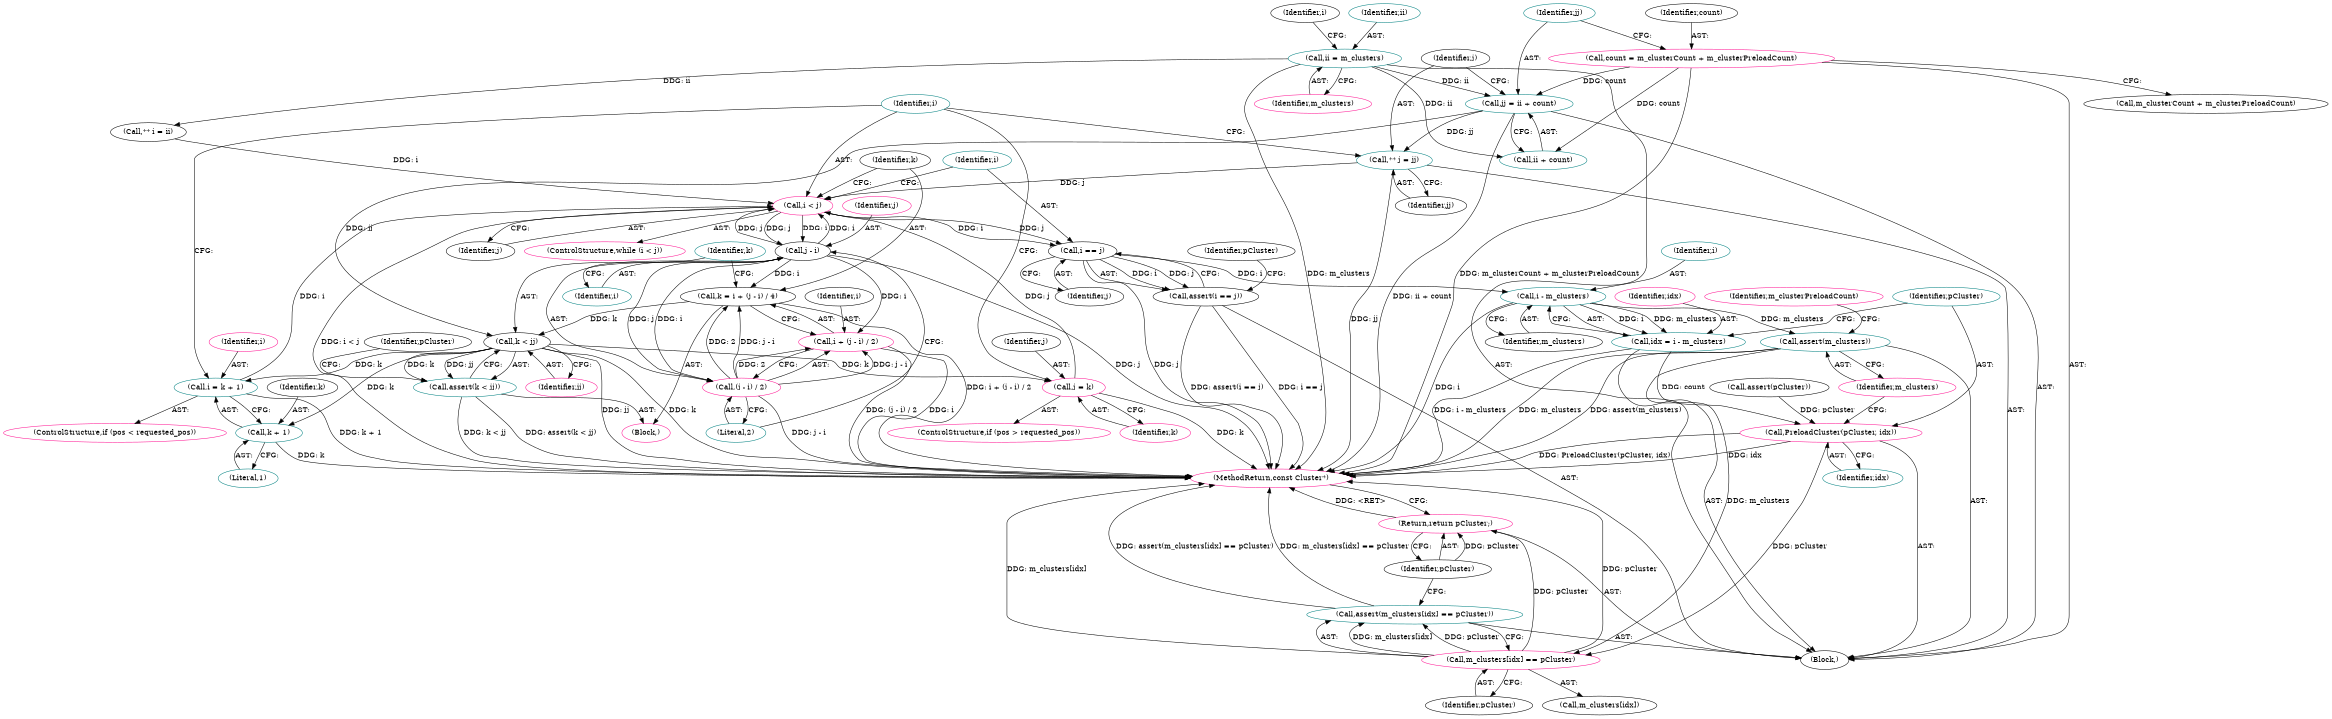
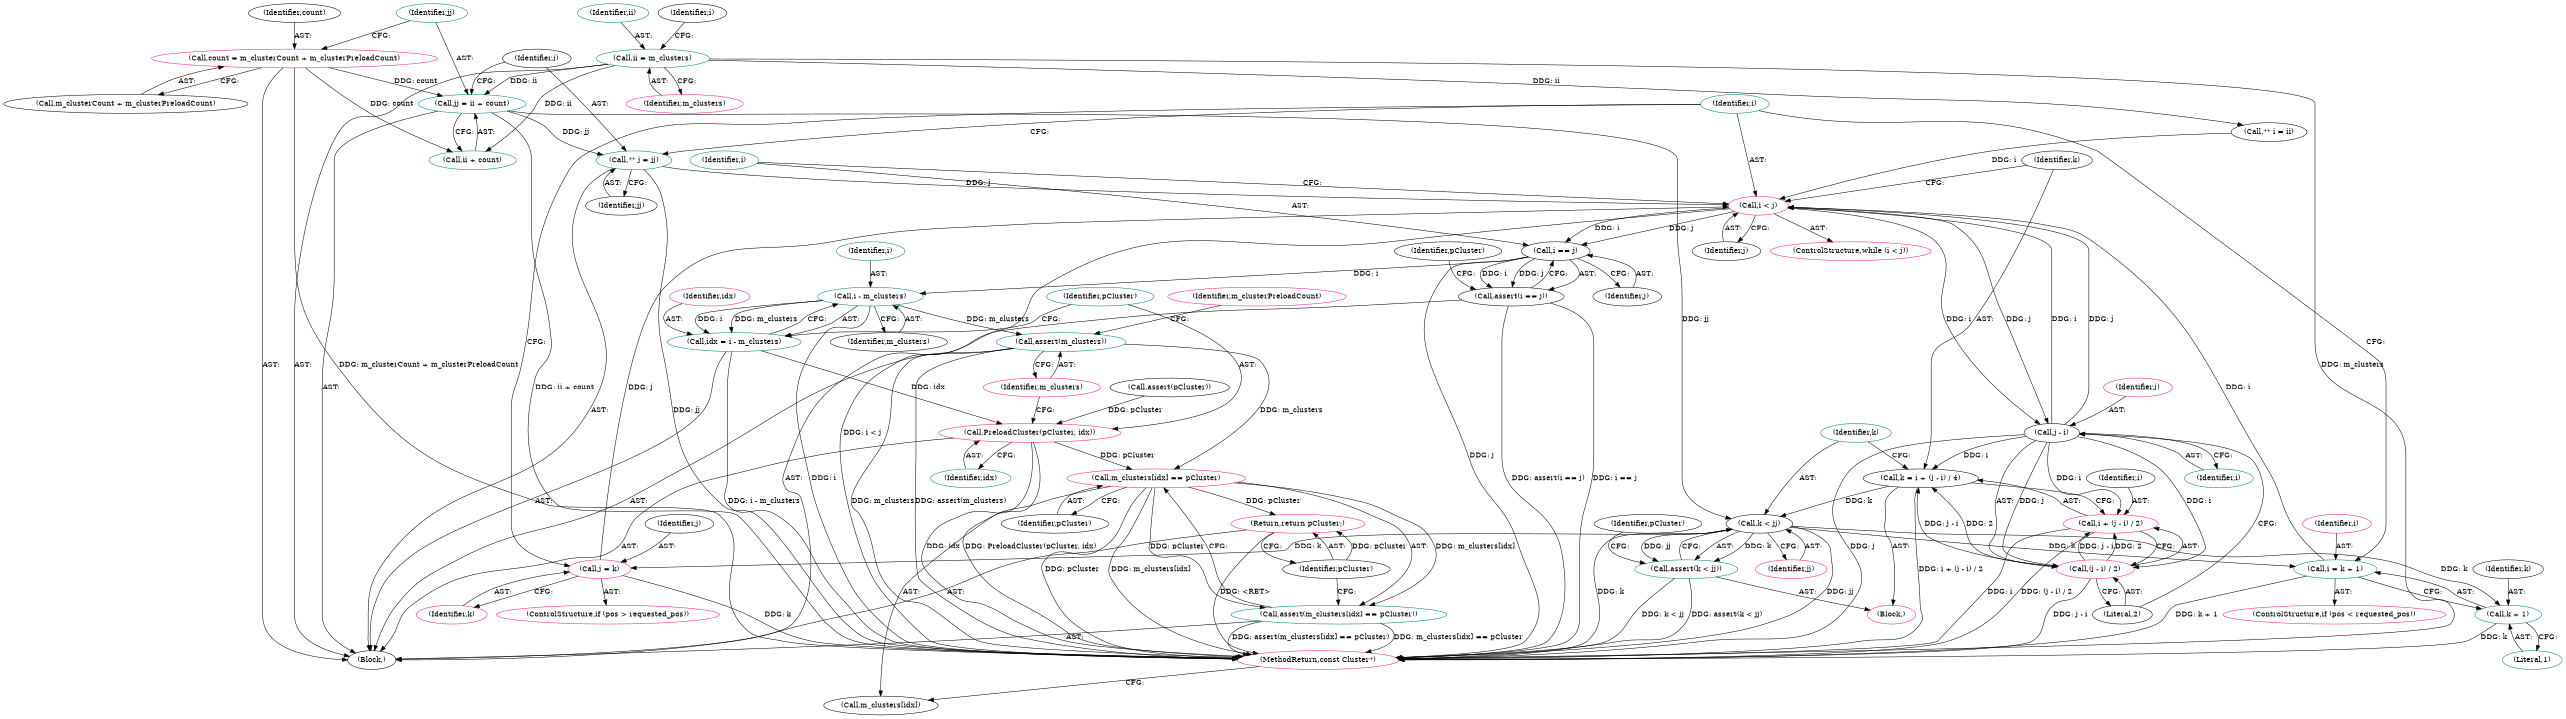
none -> (178, 77)
(1683, 387) -> (928, 387)
(736, 433) -> (2122, 615)
(1379, 494) -> (1096, 683)
